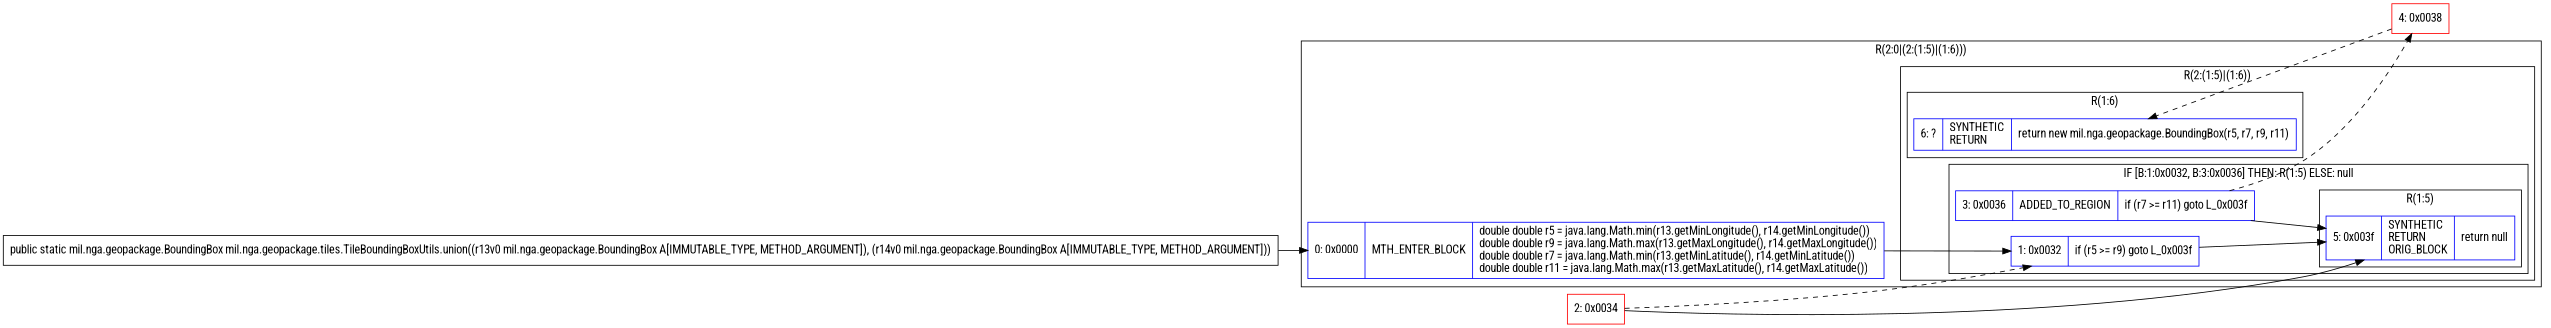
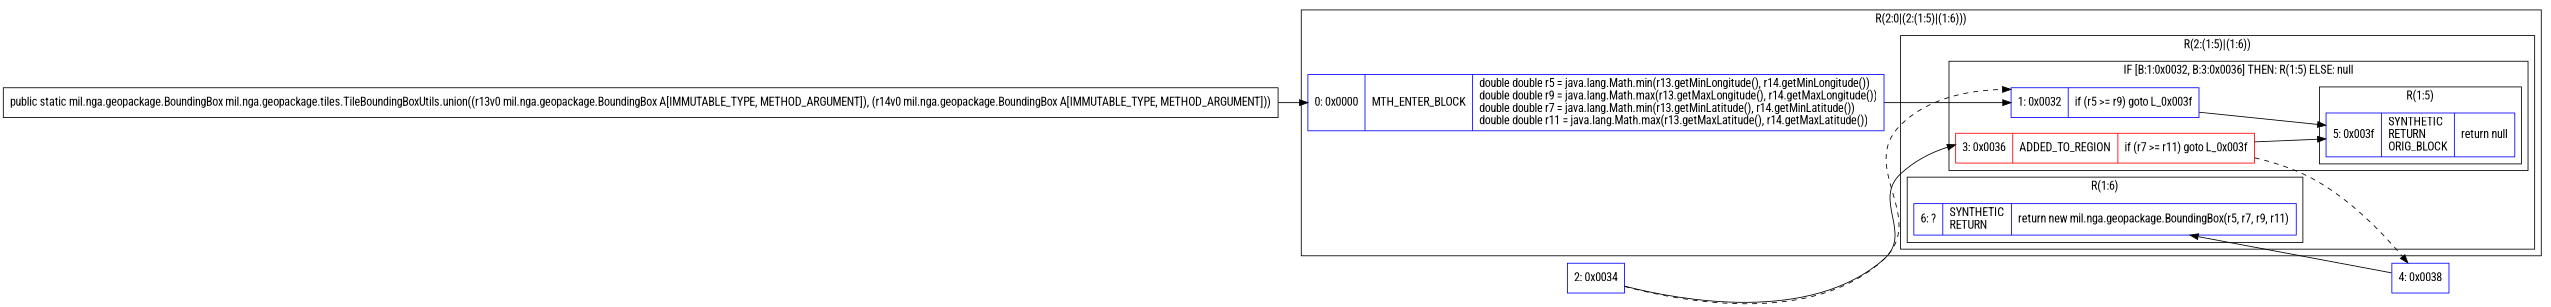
(2420, 19) -> (2420, 278)
(2274, 72) -> (2329, 261)
(2105, 206) -> (2105, 148)
(1596, 309) -> (1596, 278)
(1992, 310) -> (1893, 220)
